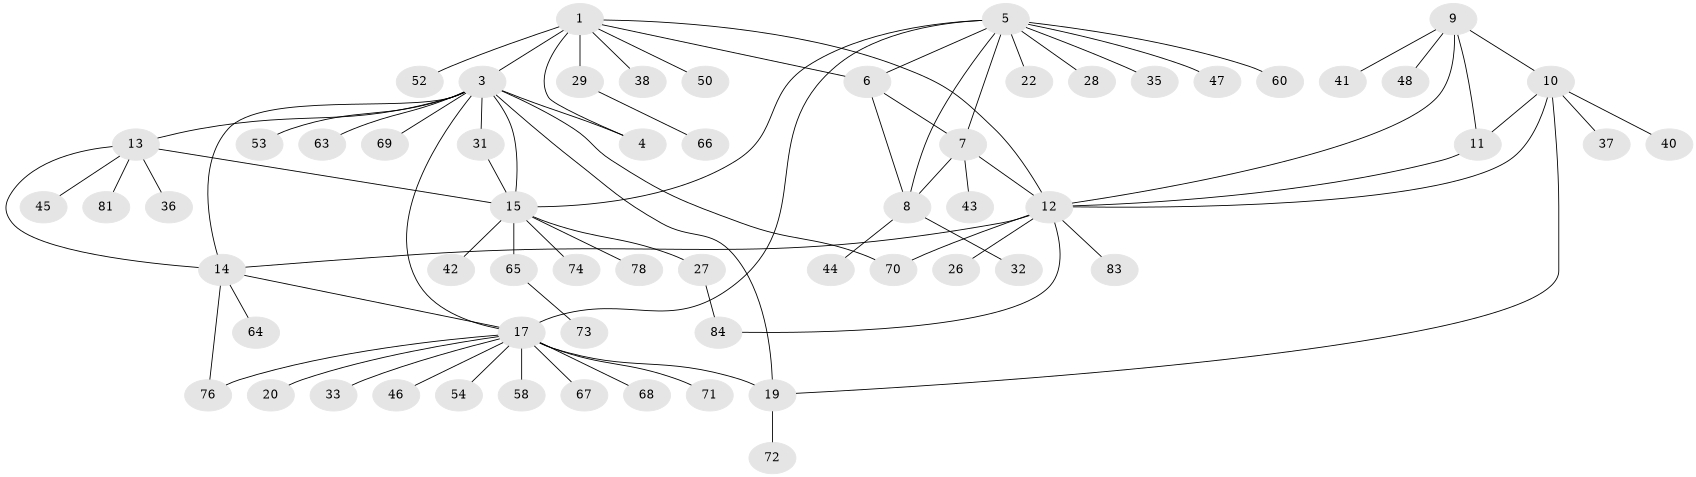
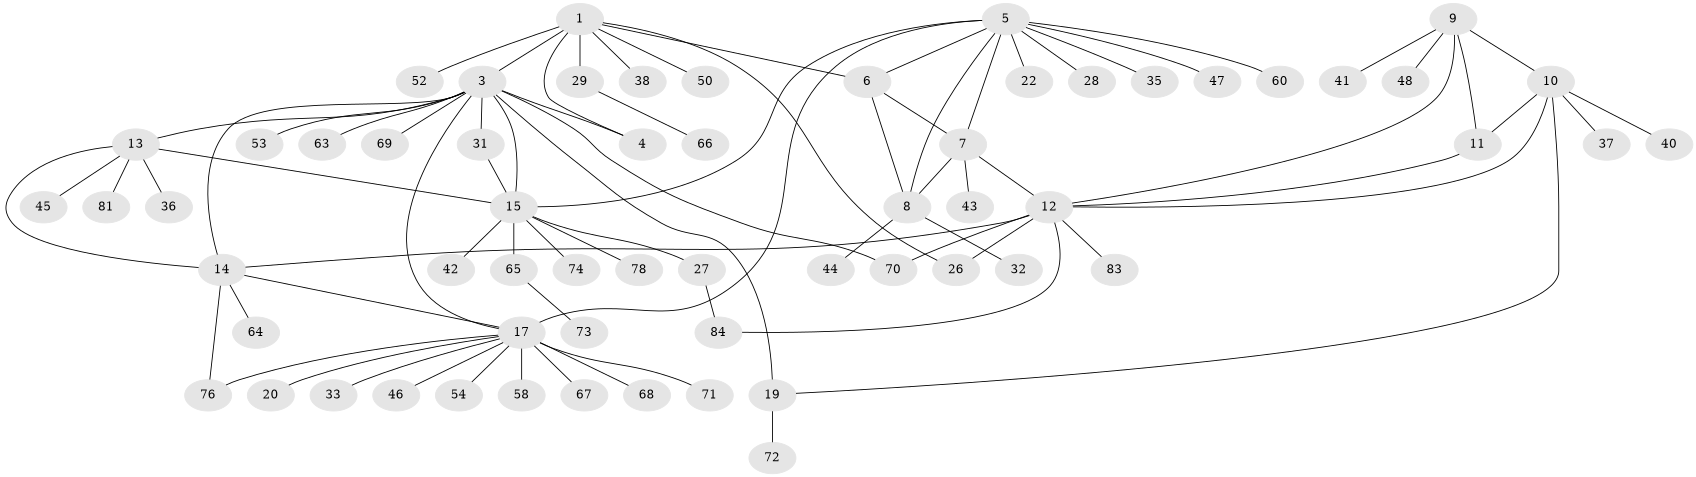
(825, 44) -> (789, 113)
(647, 364) -> none
